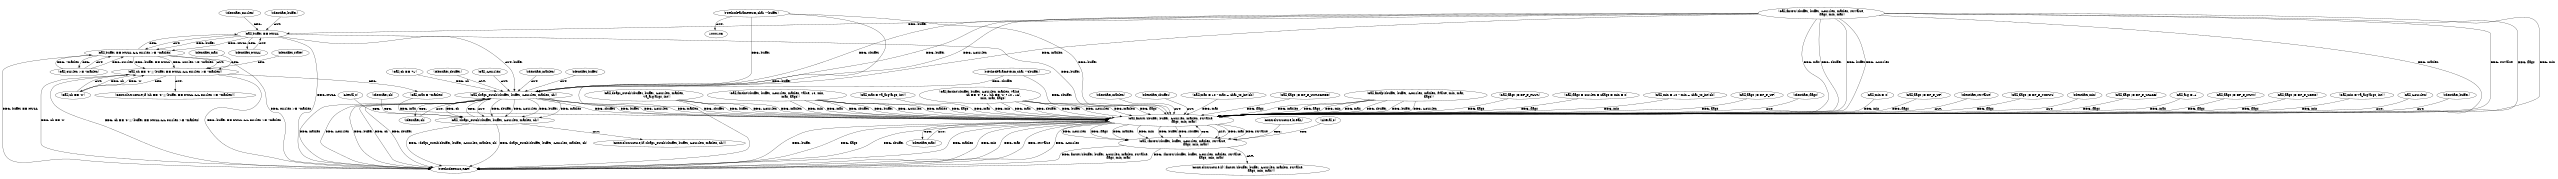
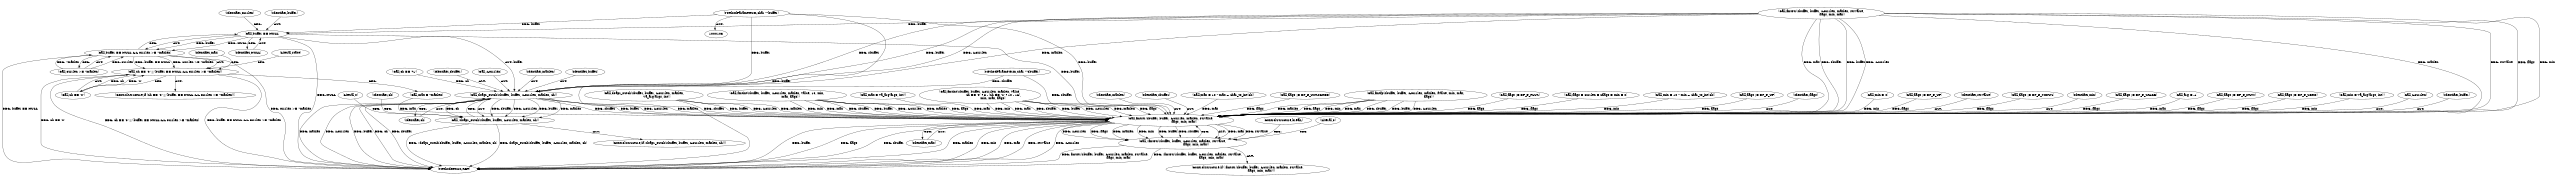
none -> (503, 24)
(290, 53) -> (290, 53)
